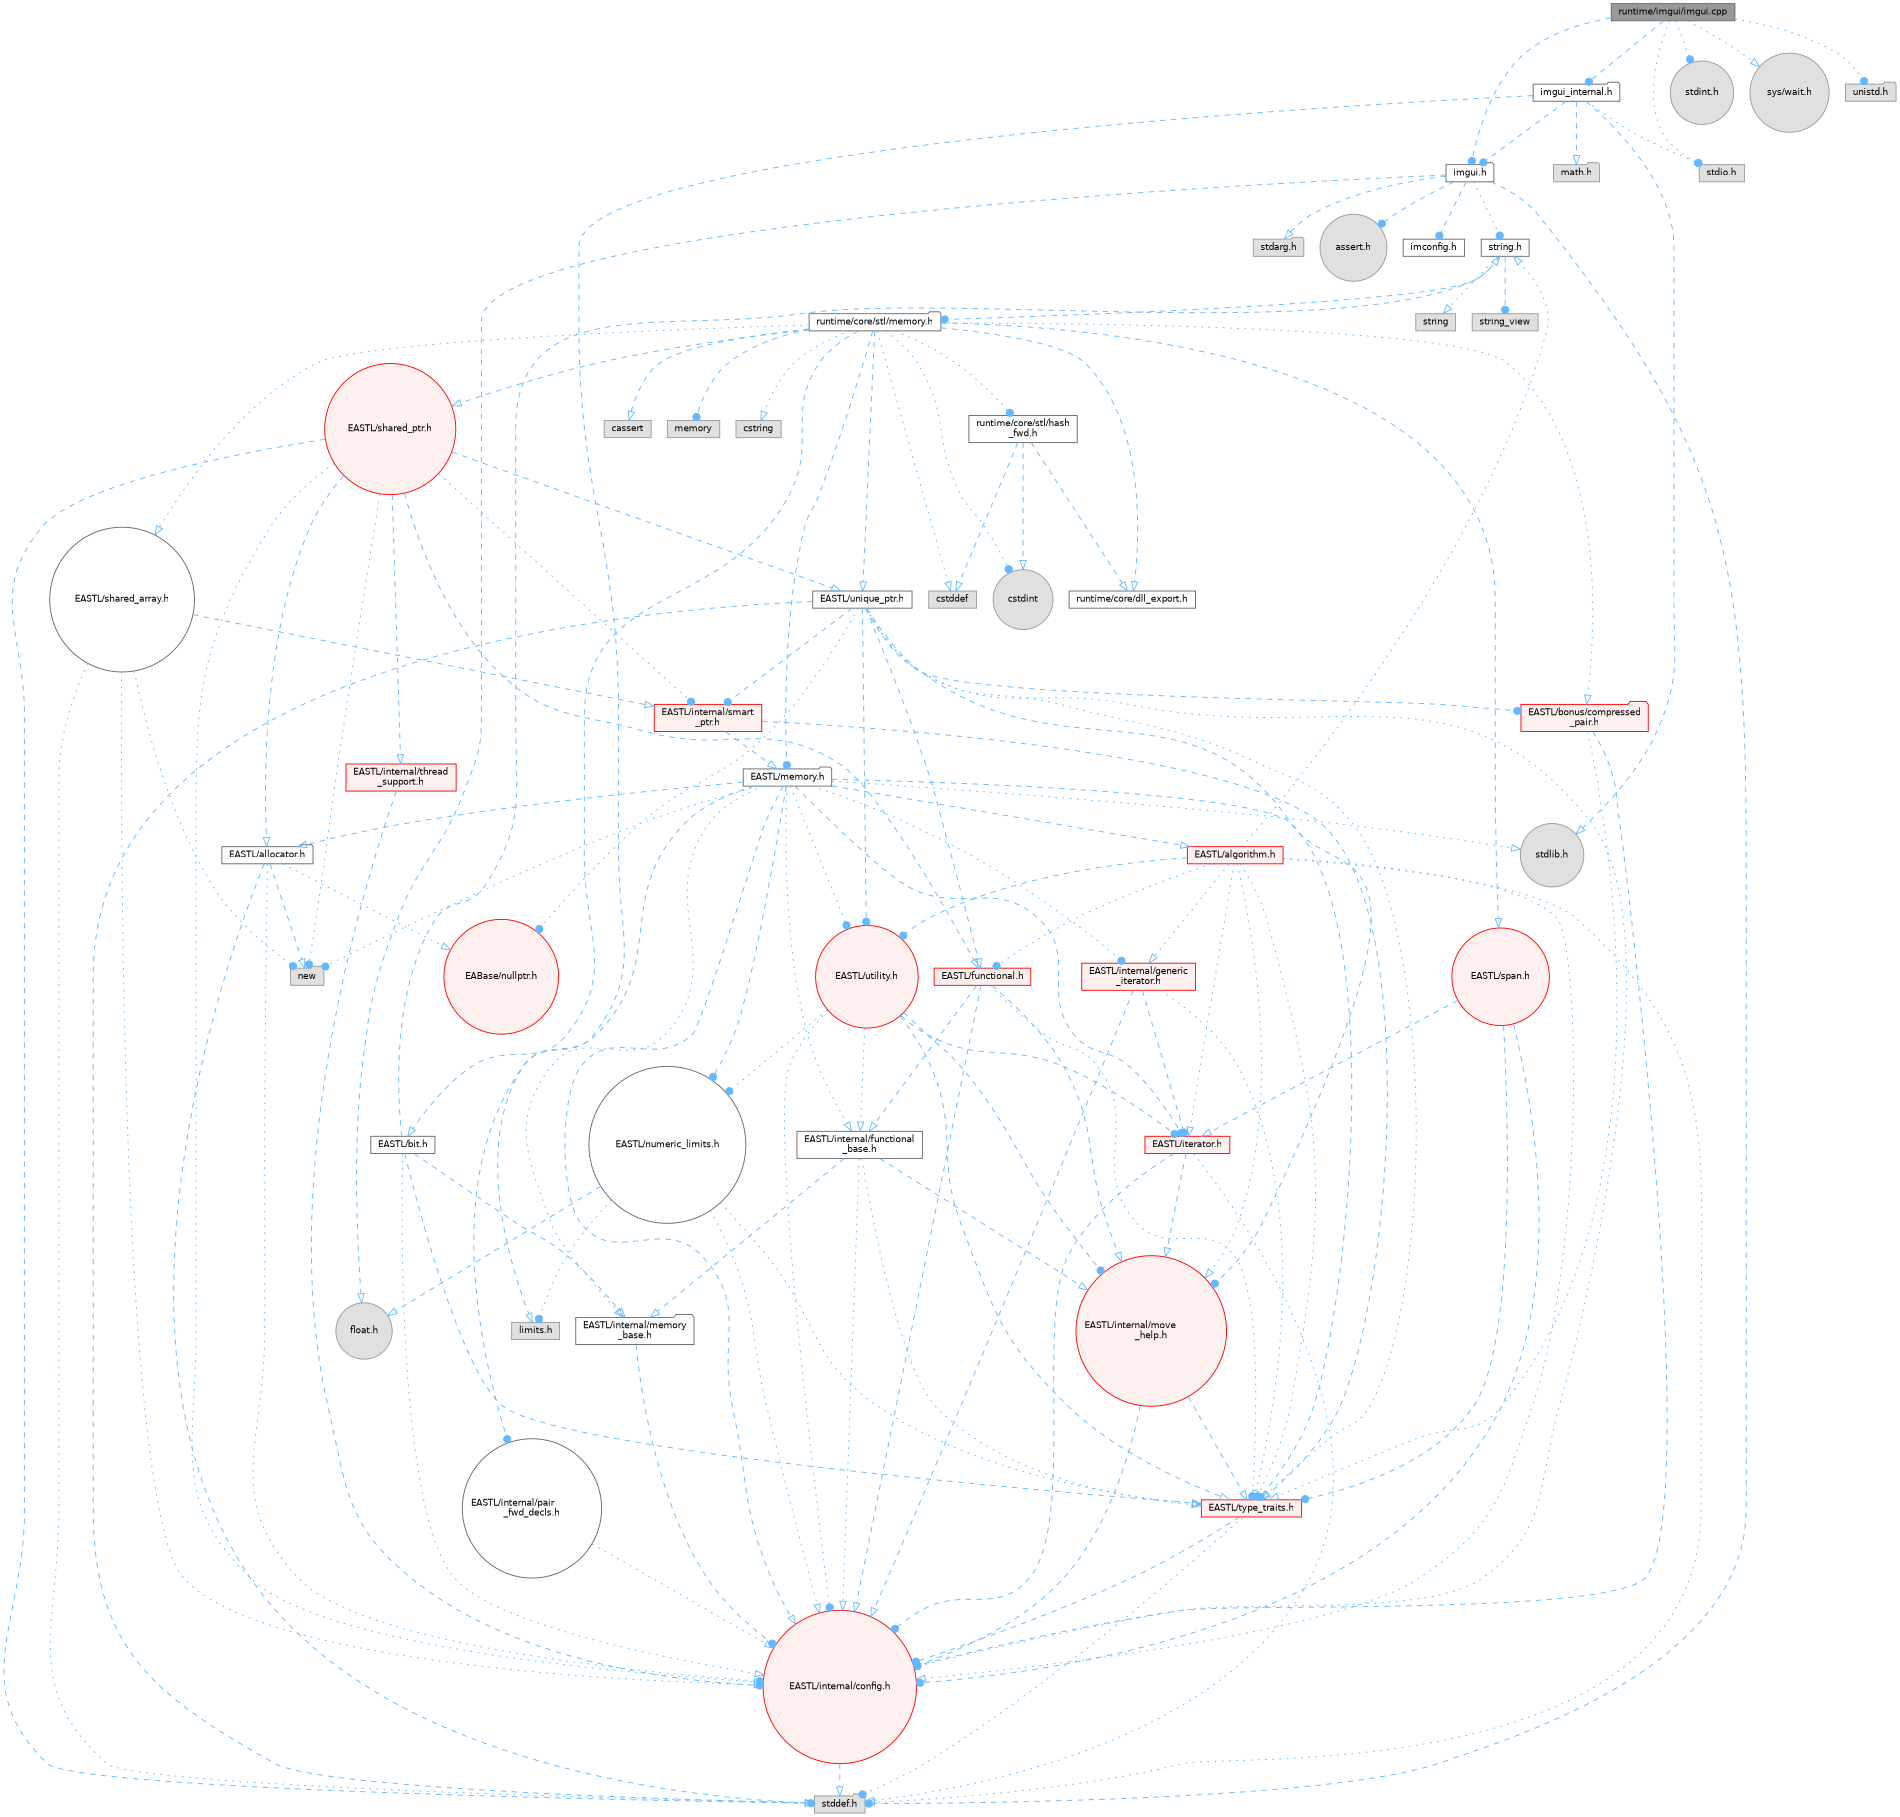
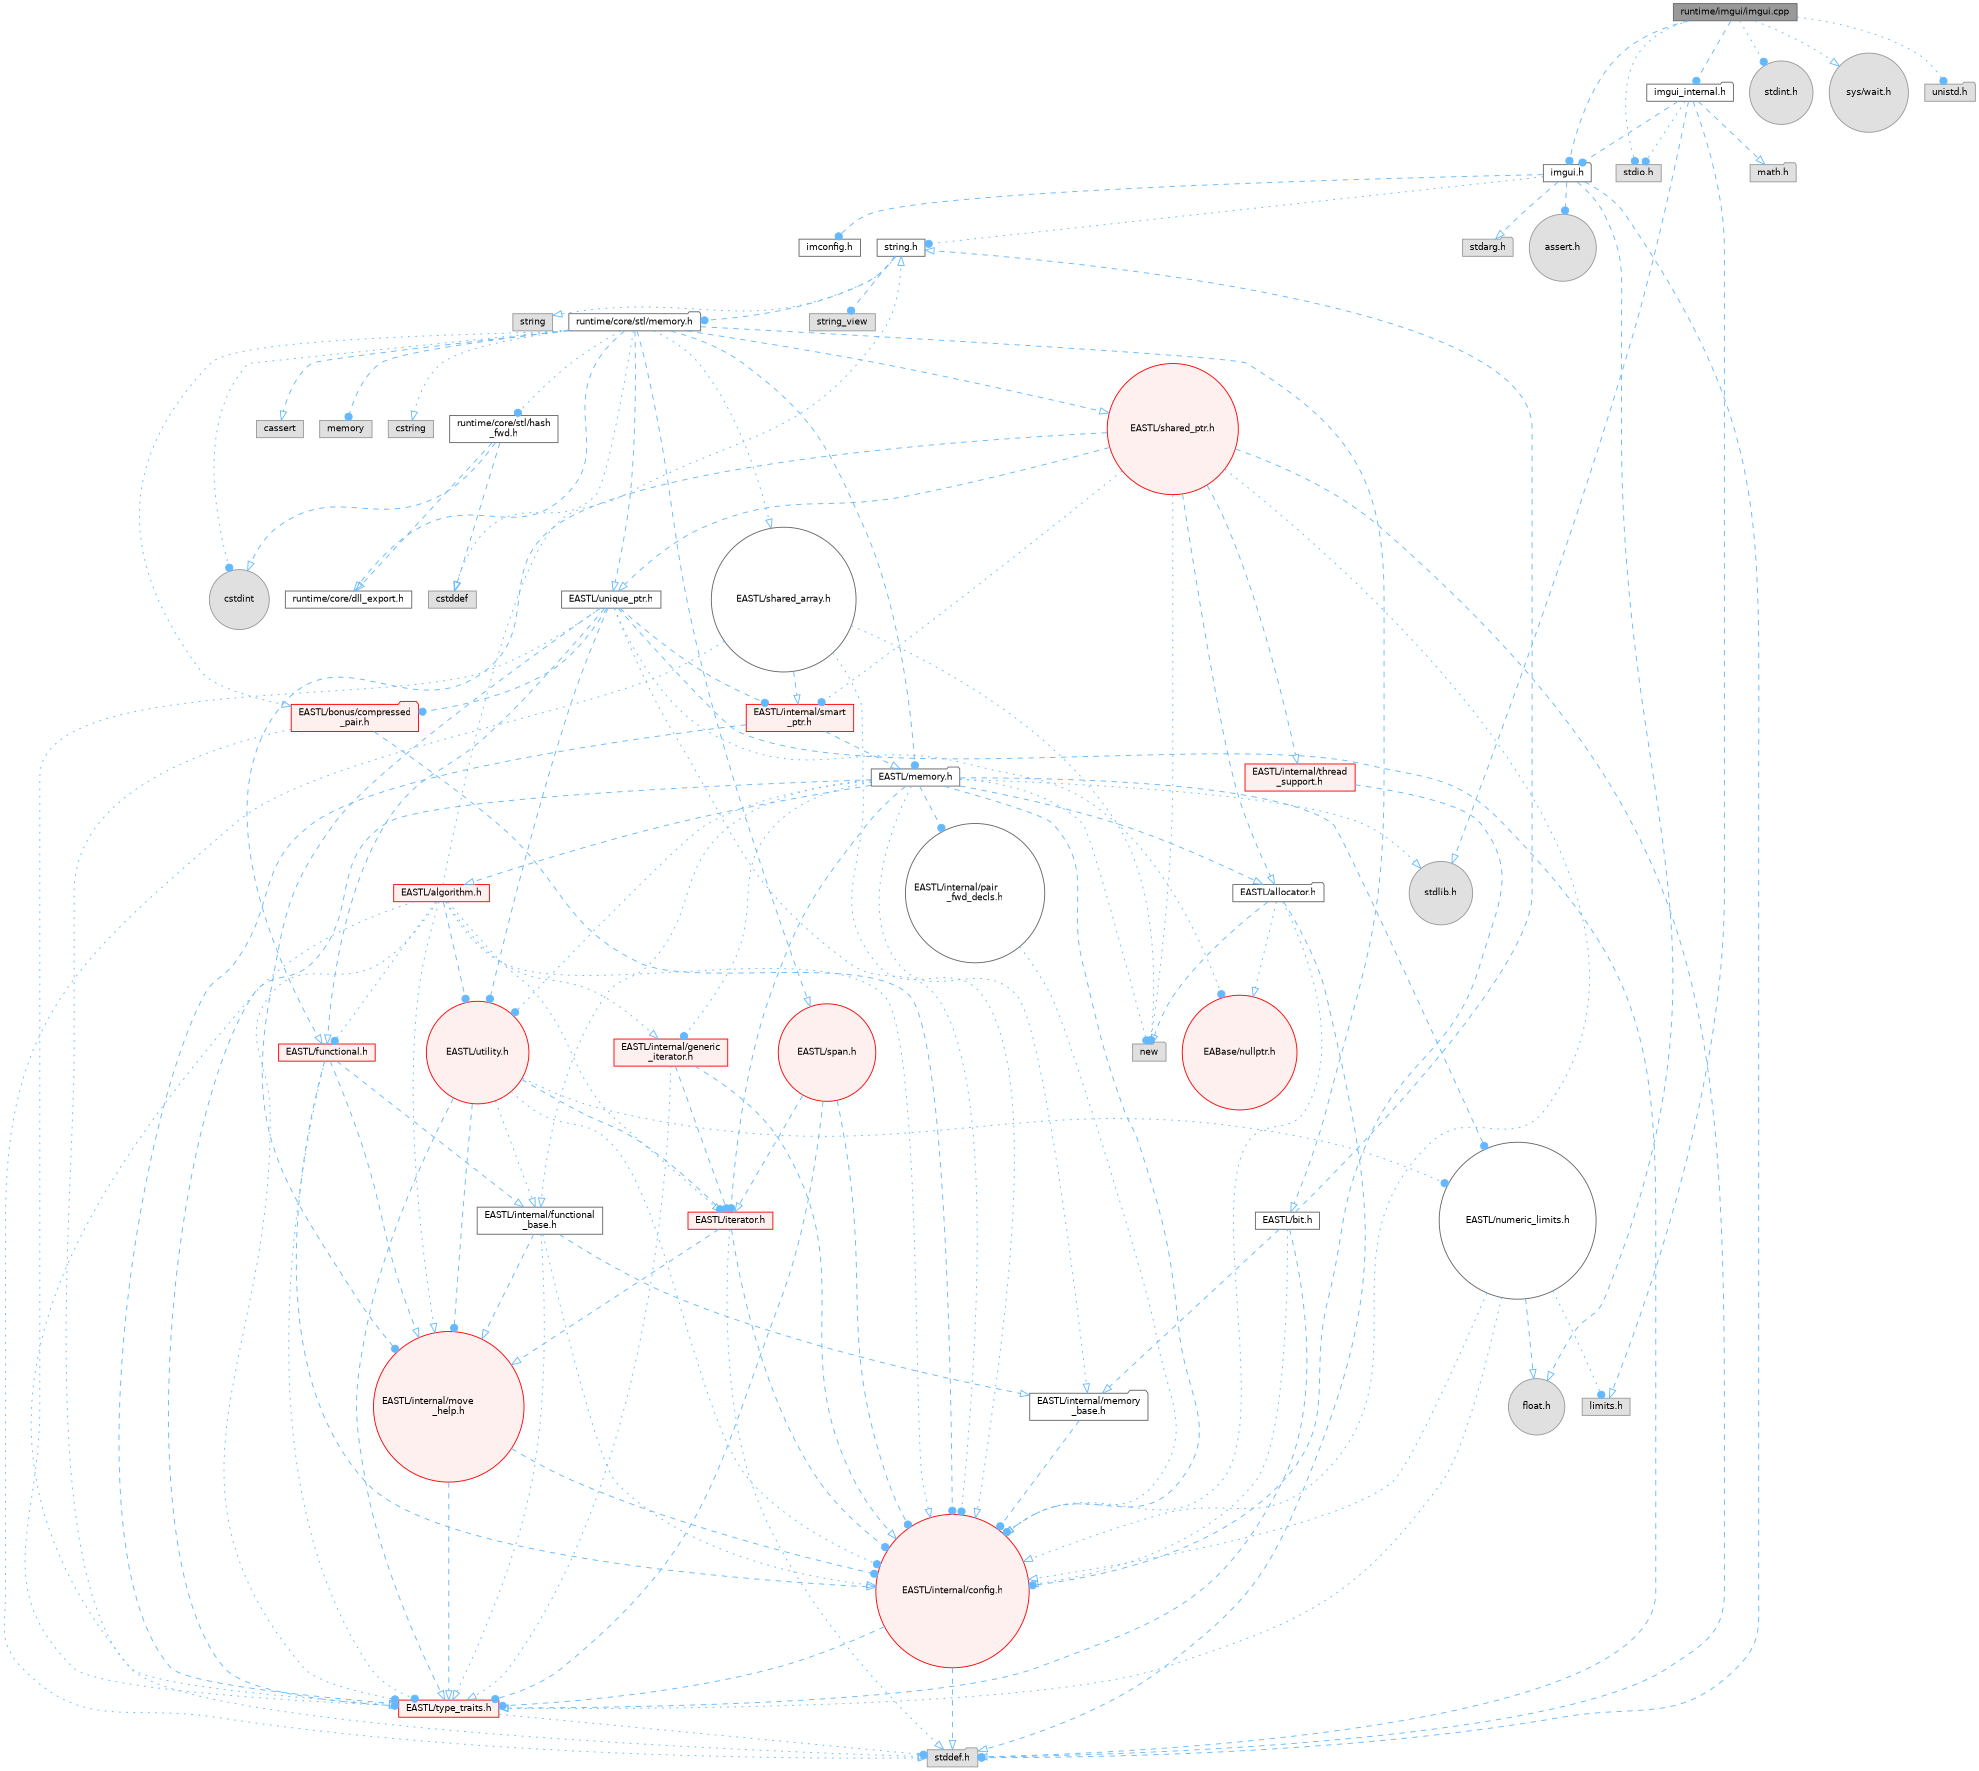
(1084, 1599) -> (699, 1684)
